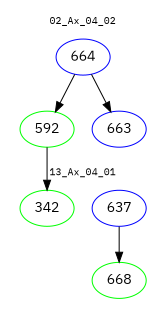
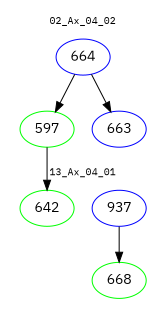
(47, 129) -> (47, 129)
(47, 208) -> (47, 208)
(119, 208) -> (119, 208)
